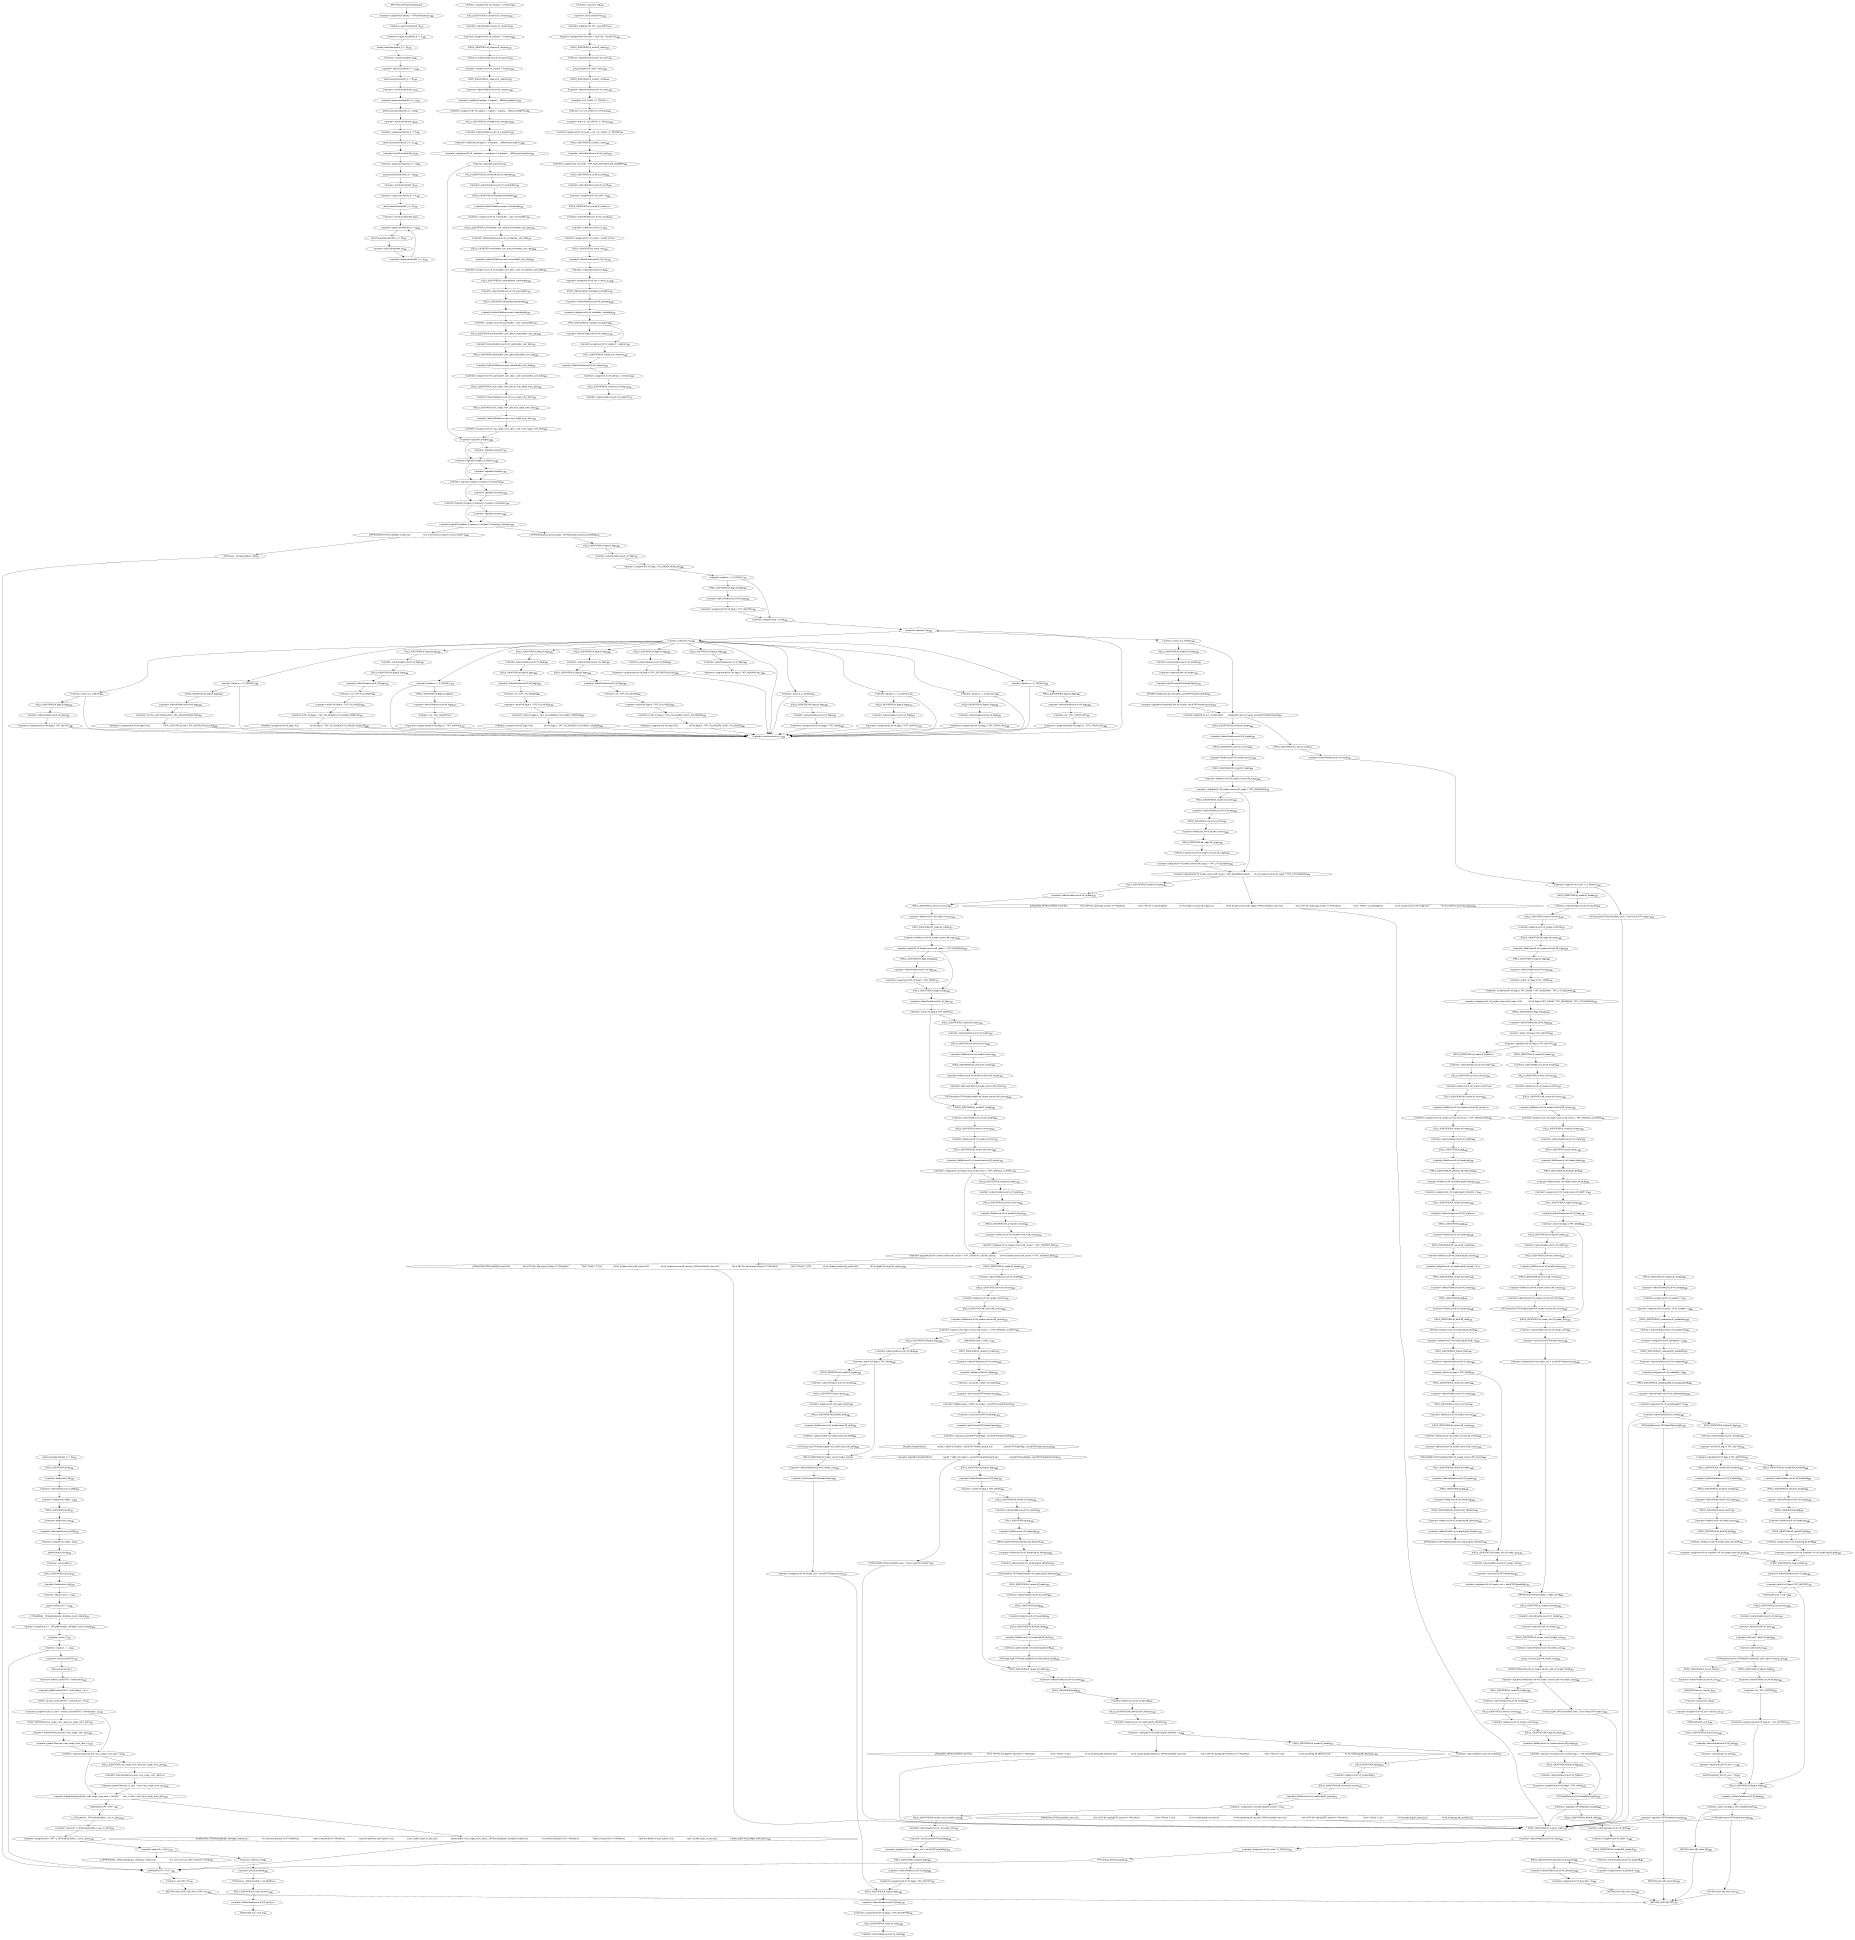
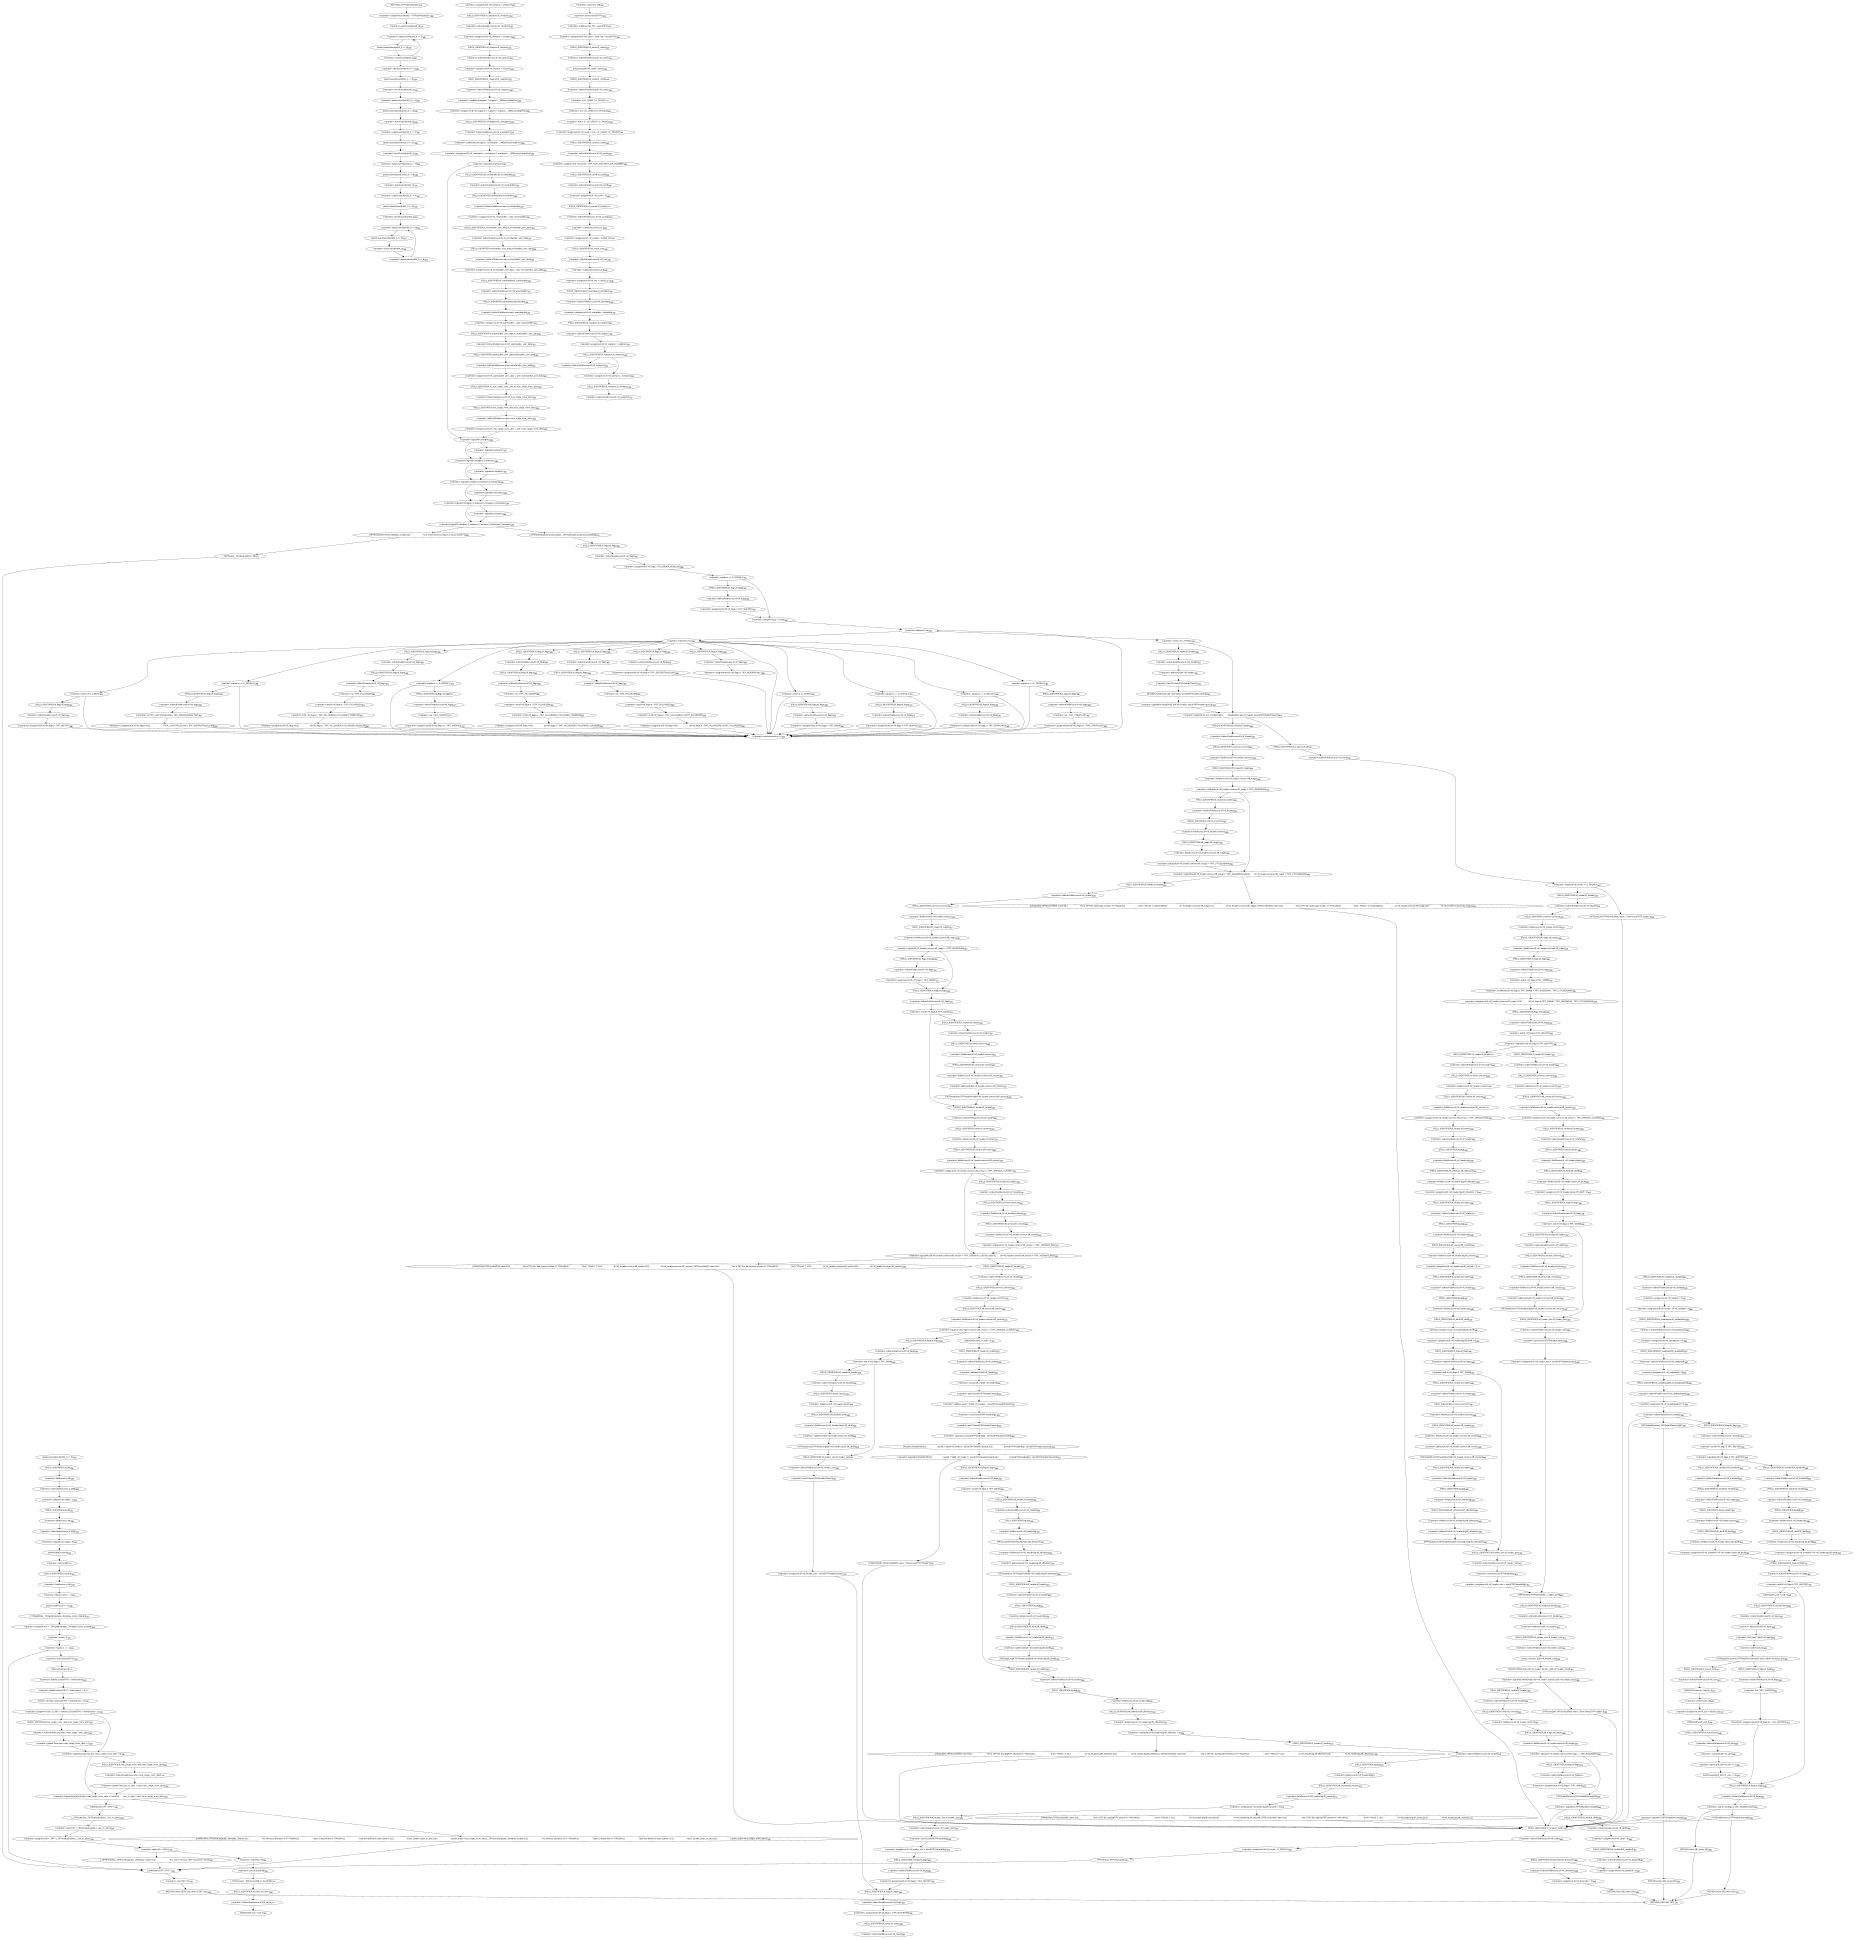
(406, 31) -> (420, 49)
(621, 330) -> (597, 339)
(596, 370) -> (618, 364)
(1588, 1865) -> (1586, 1865)
